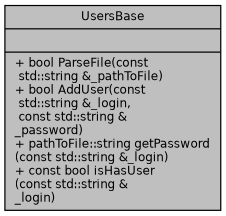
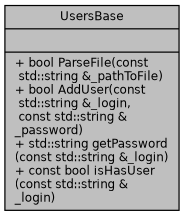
(113, 144) -> (91, 144)
